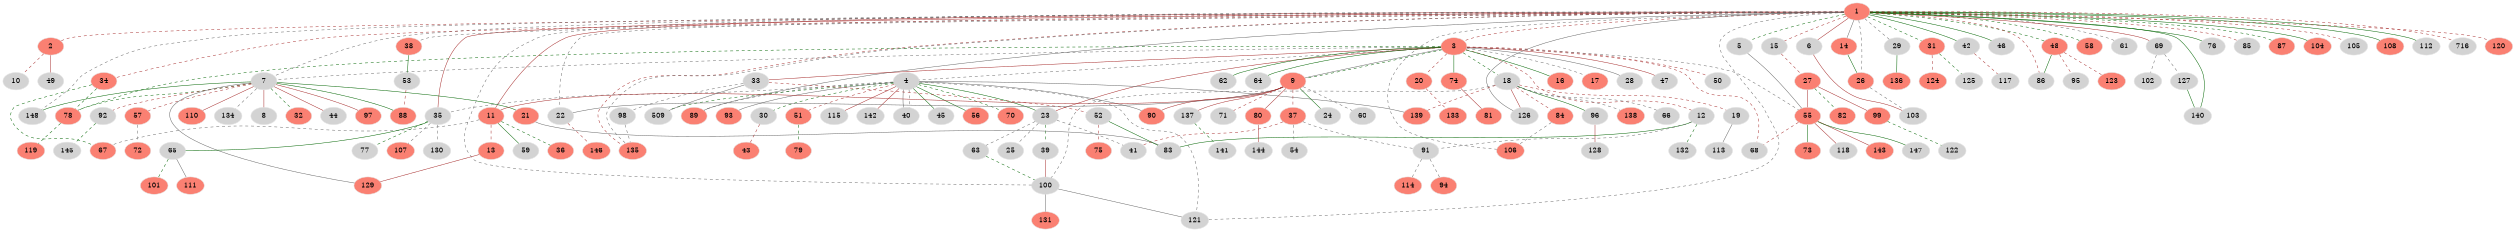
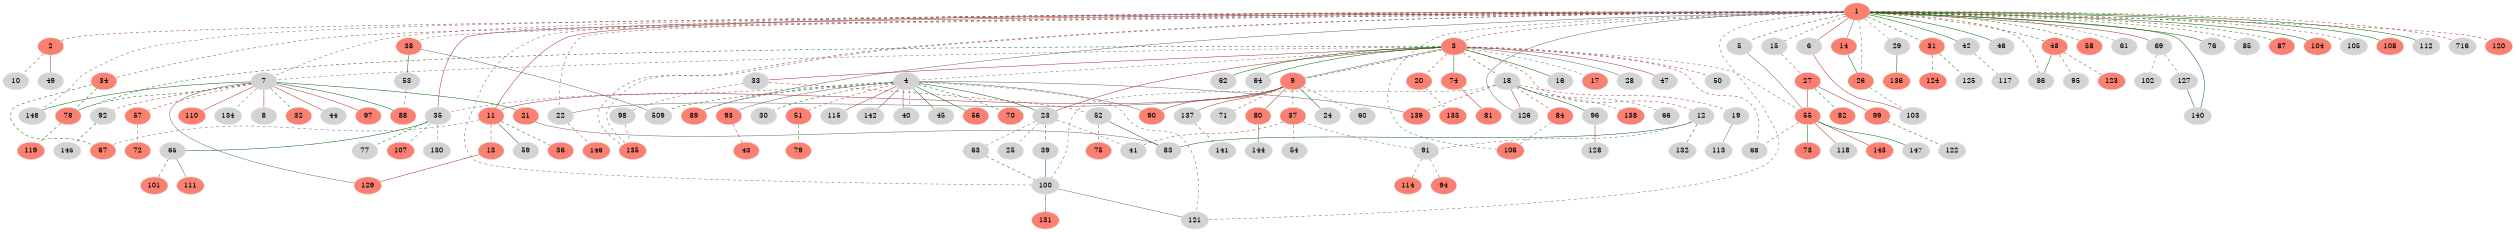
(1560, 81) -> (1560, 81)
(704, 97) -> (535, 76)
(755, 133) -> (737, 133)
(1045, 168) -> (1045, 168)
